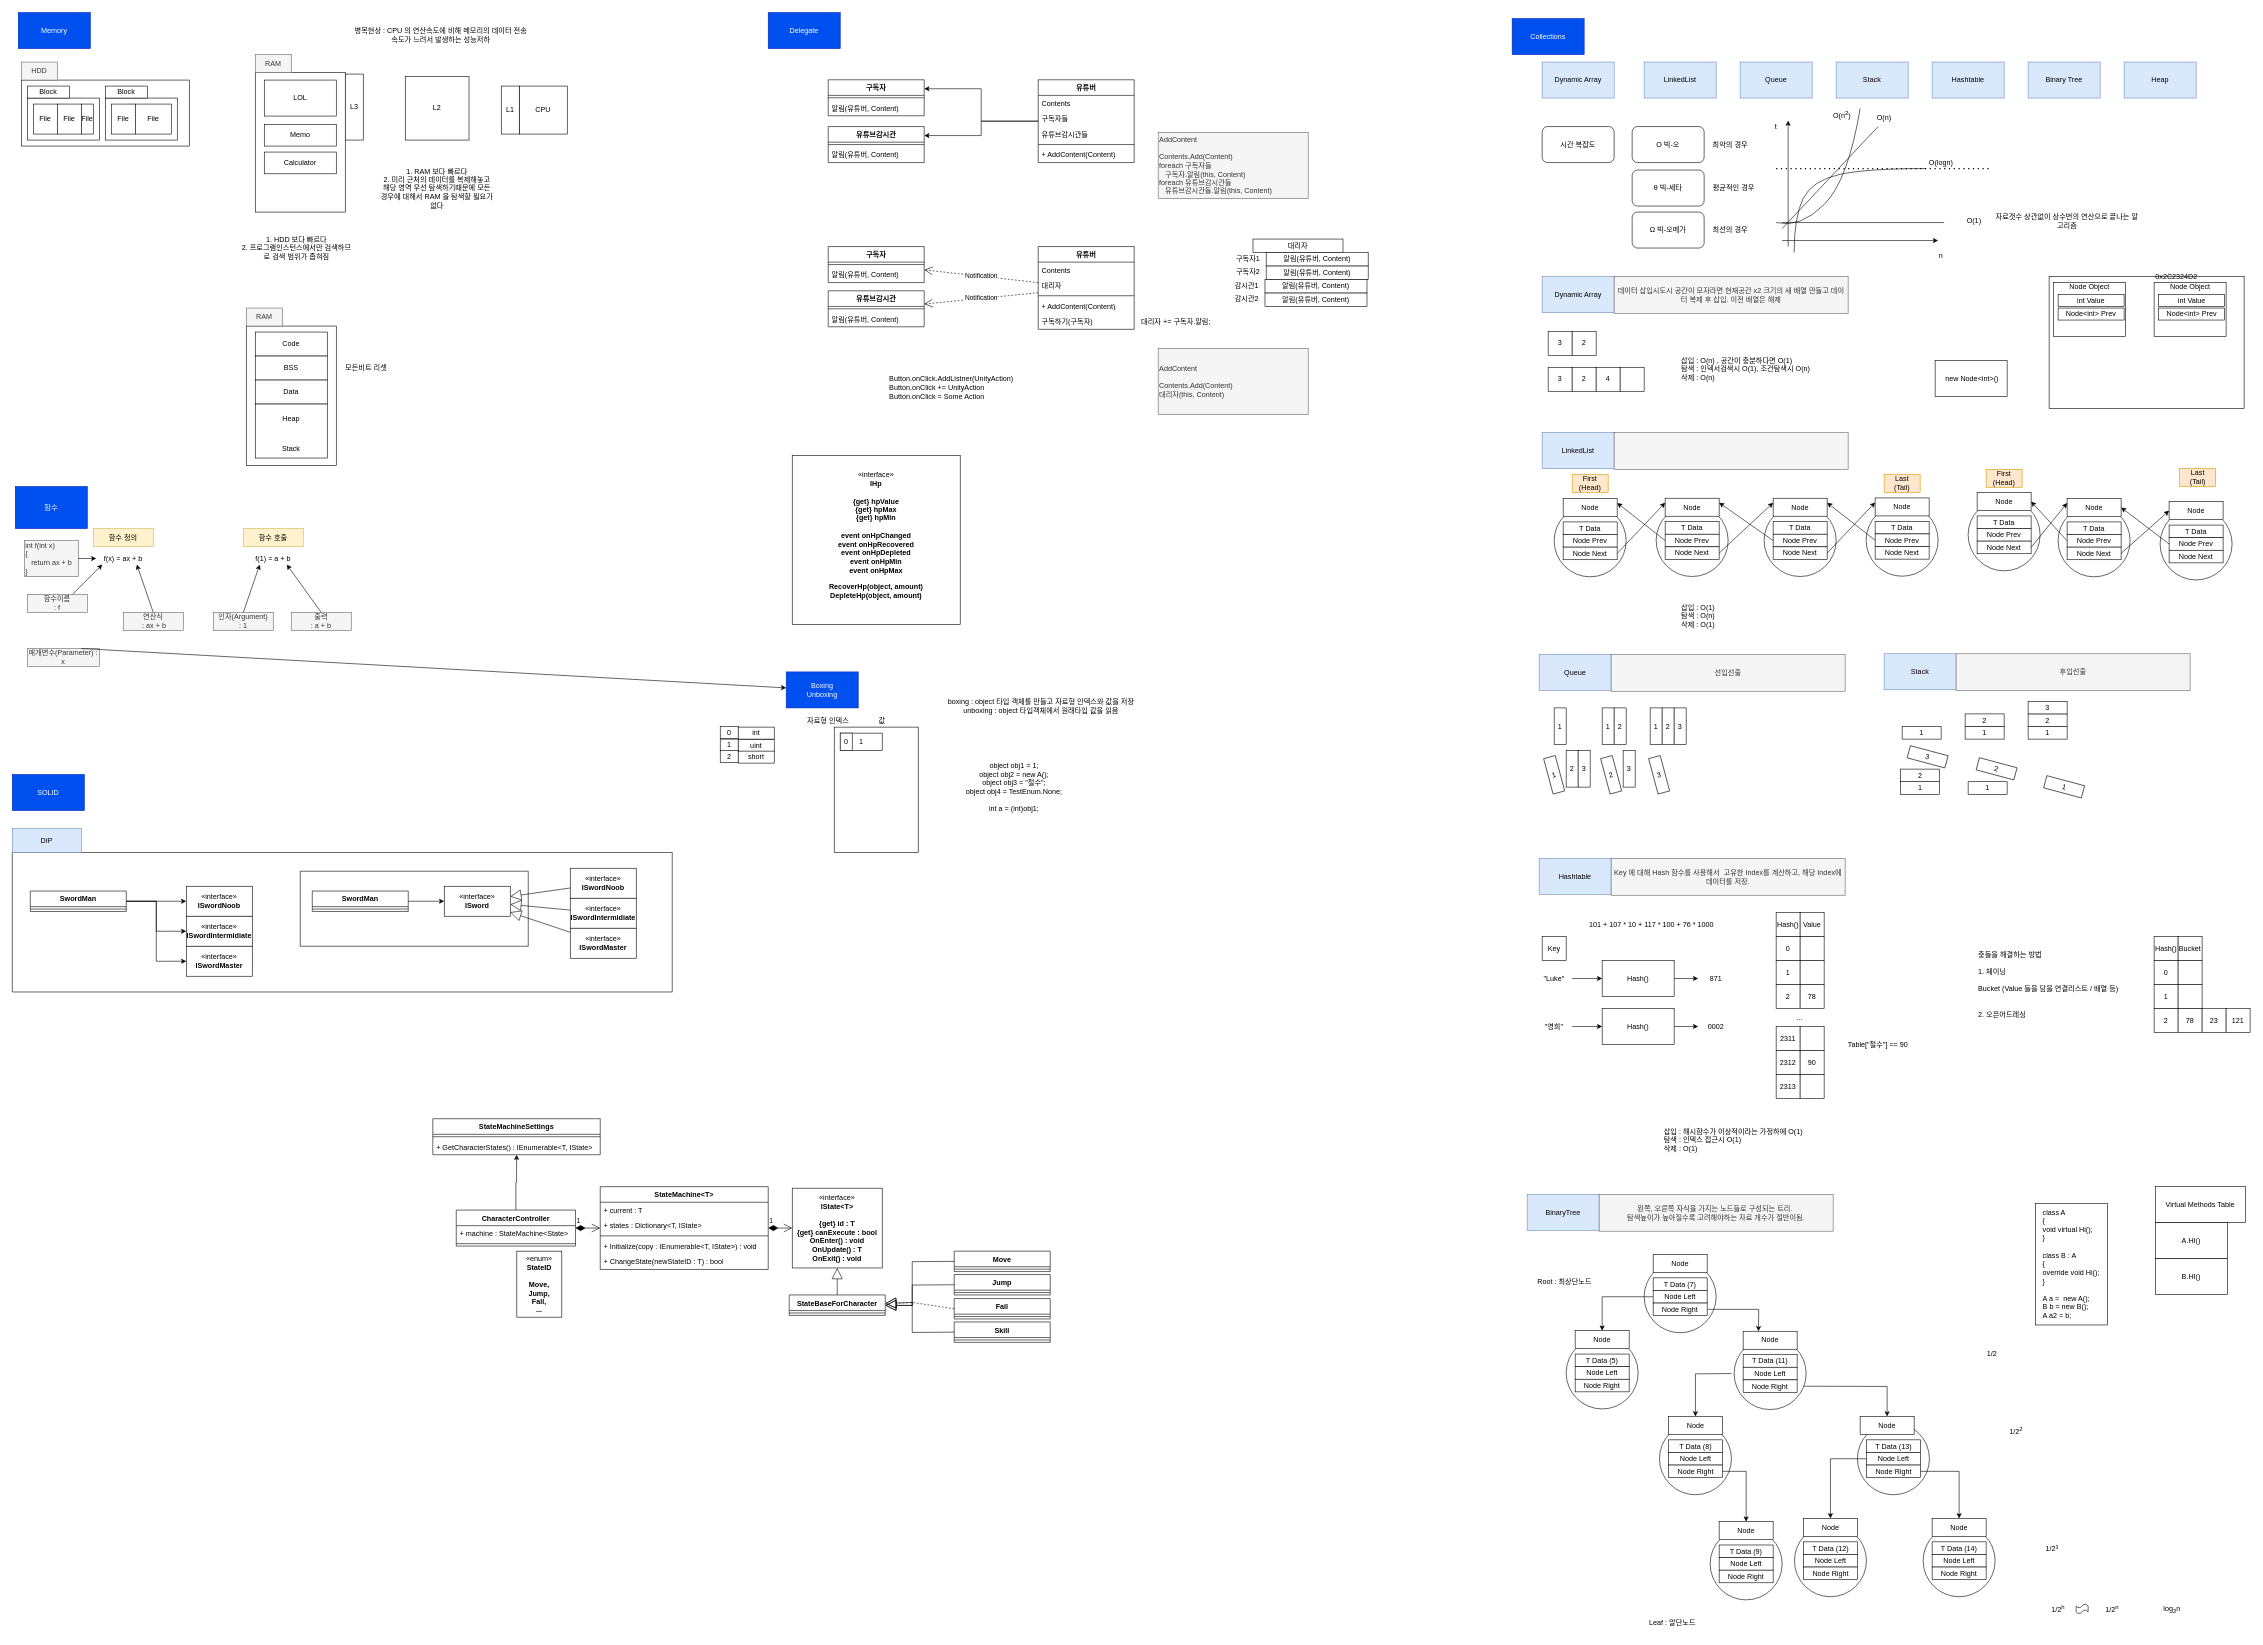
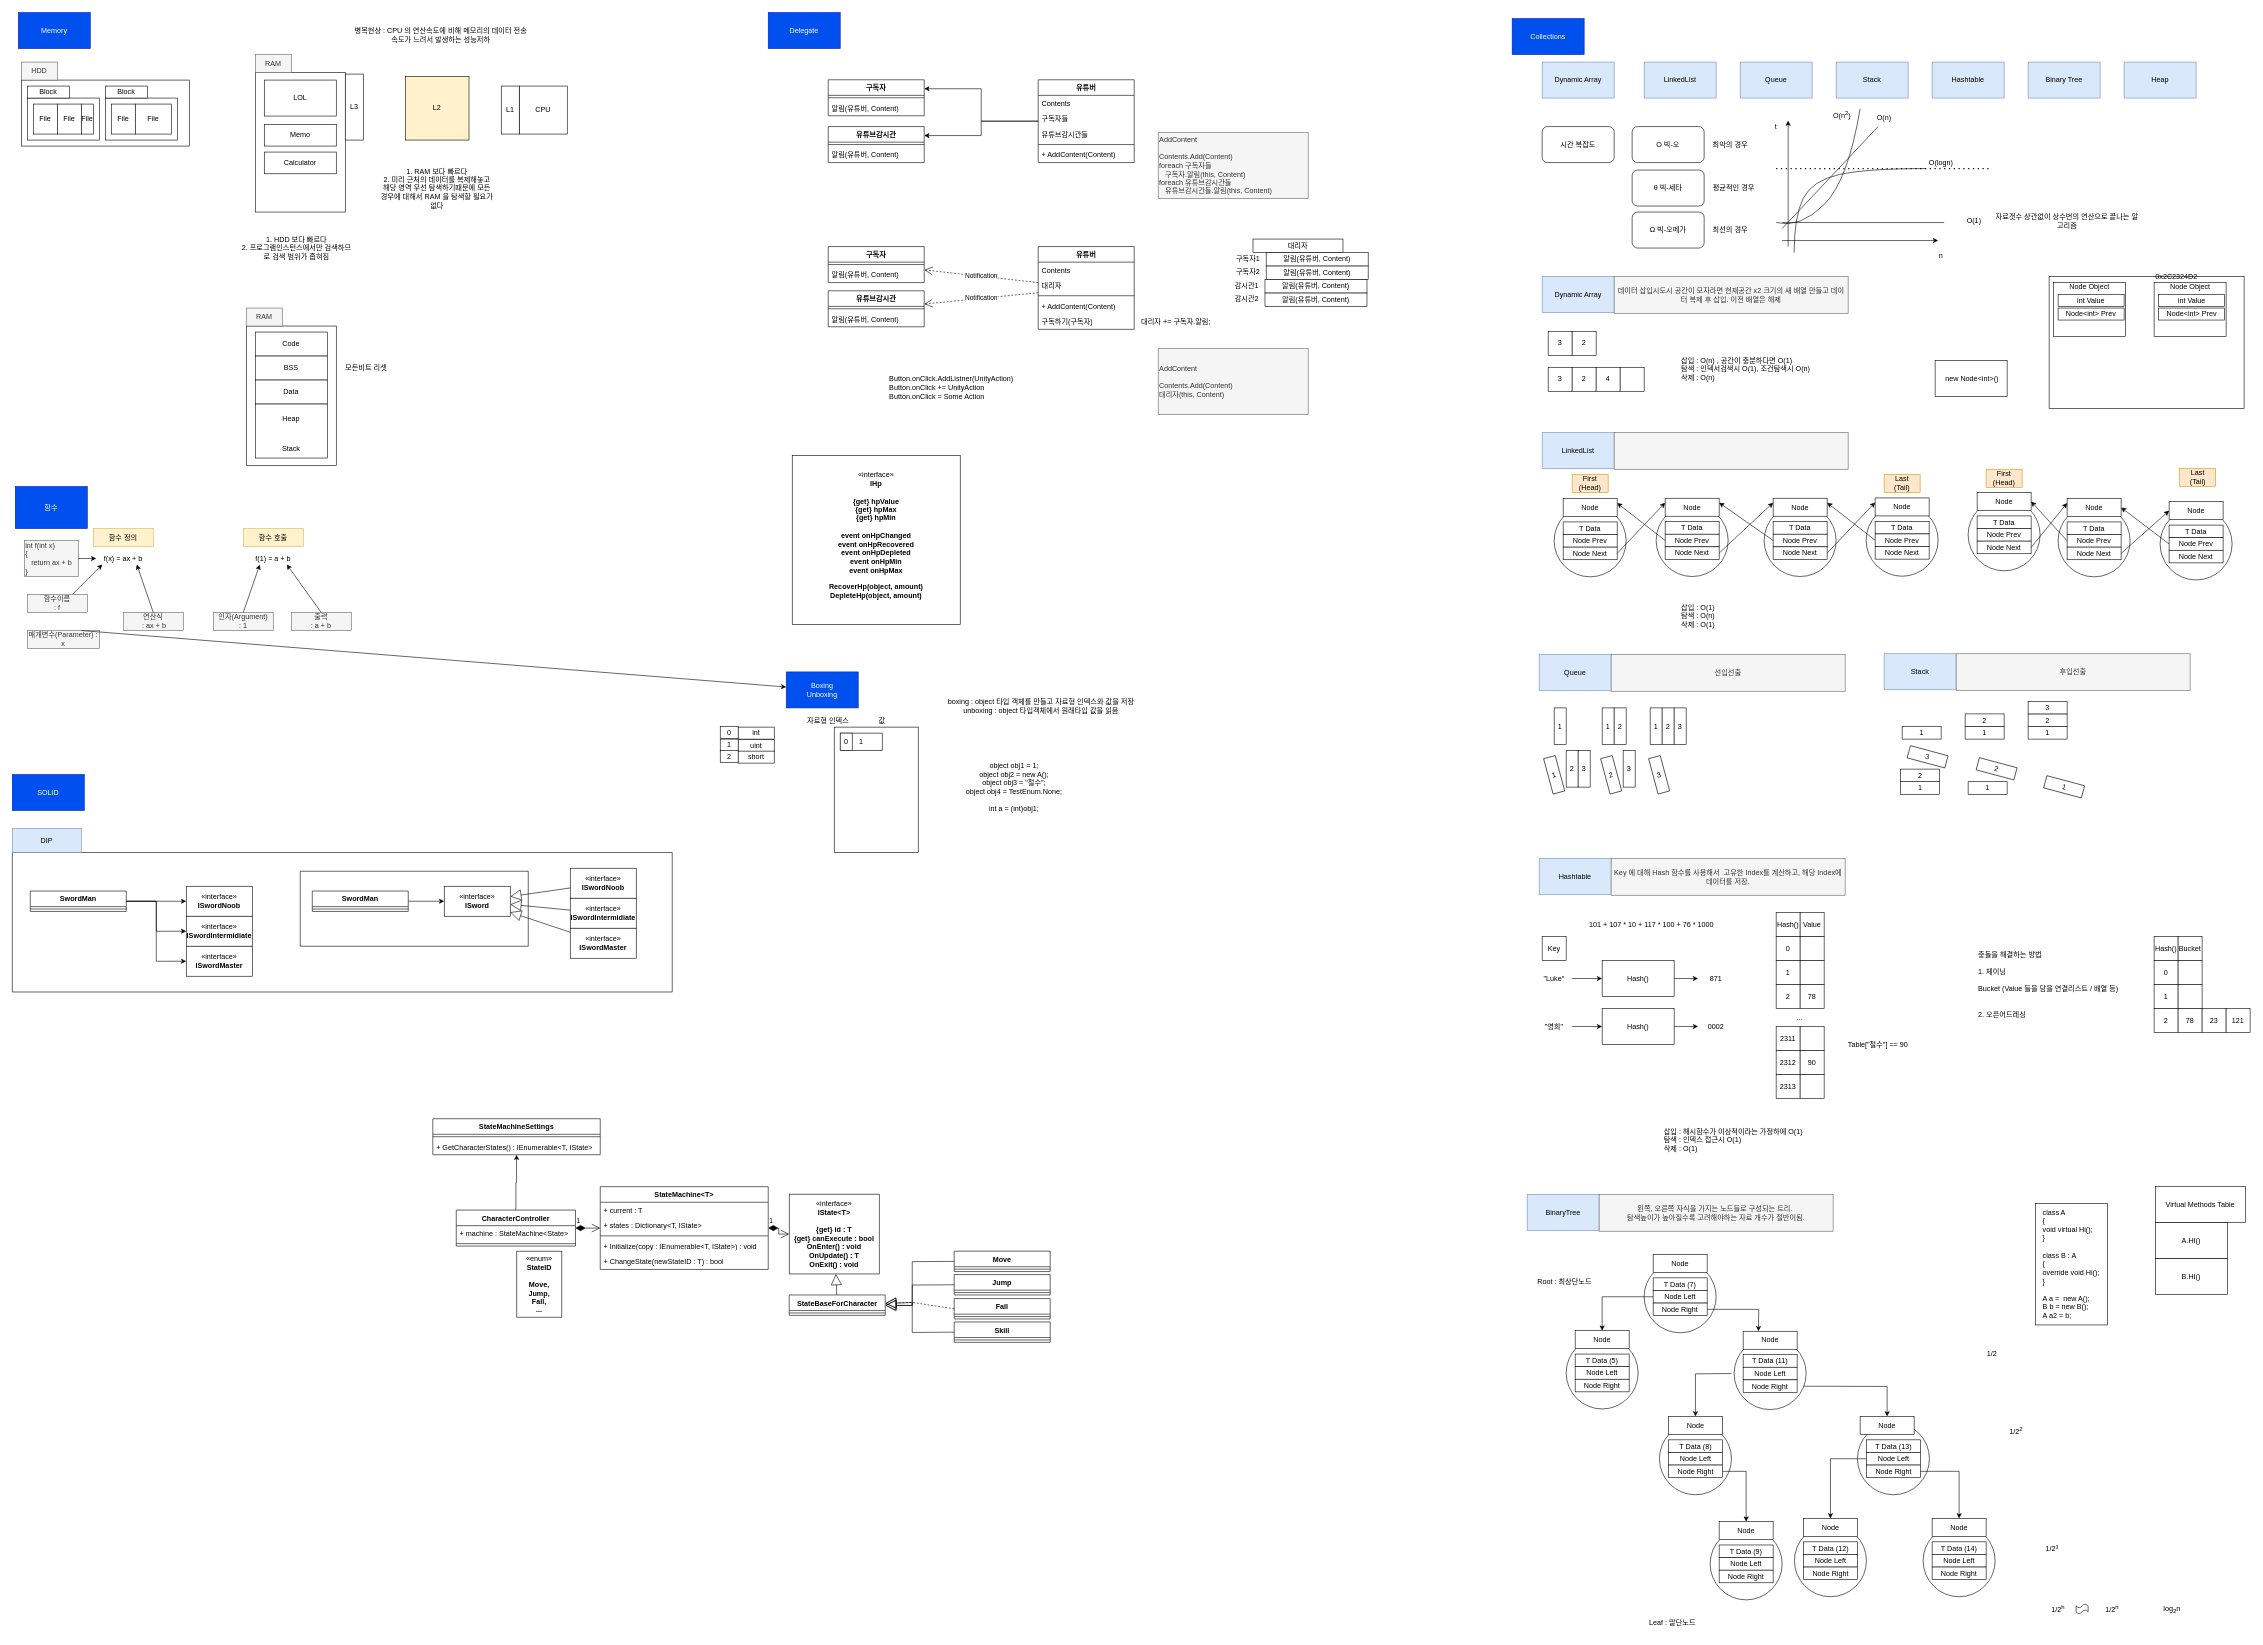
(437, 108) -> (437, 108)
(63, 657) -> (63, 639)
(837, 1228) -> (834, 1234)
